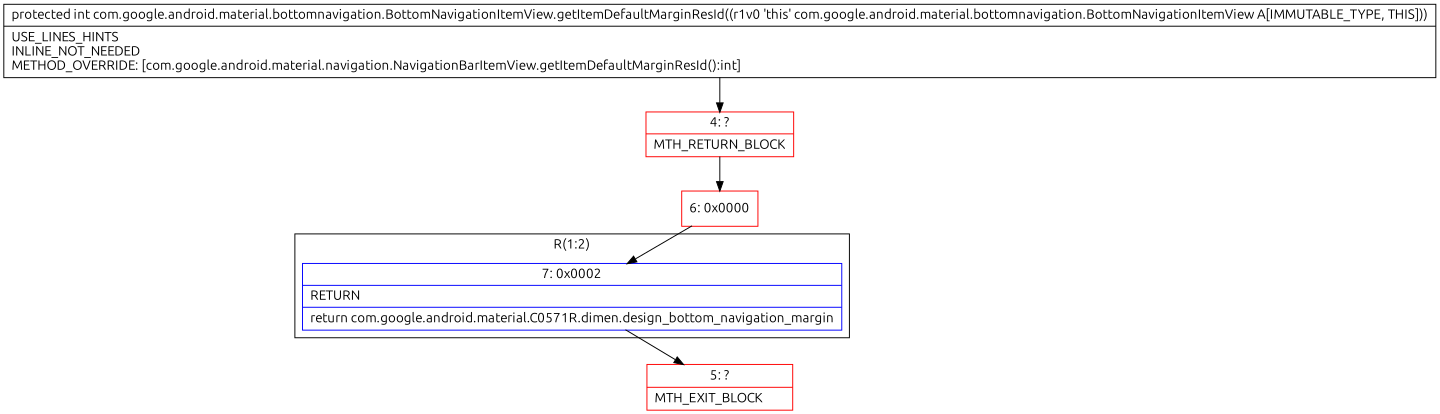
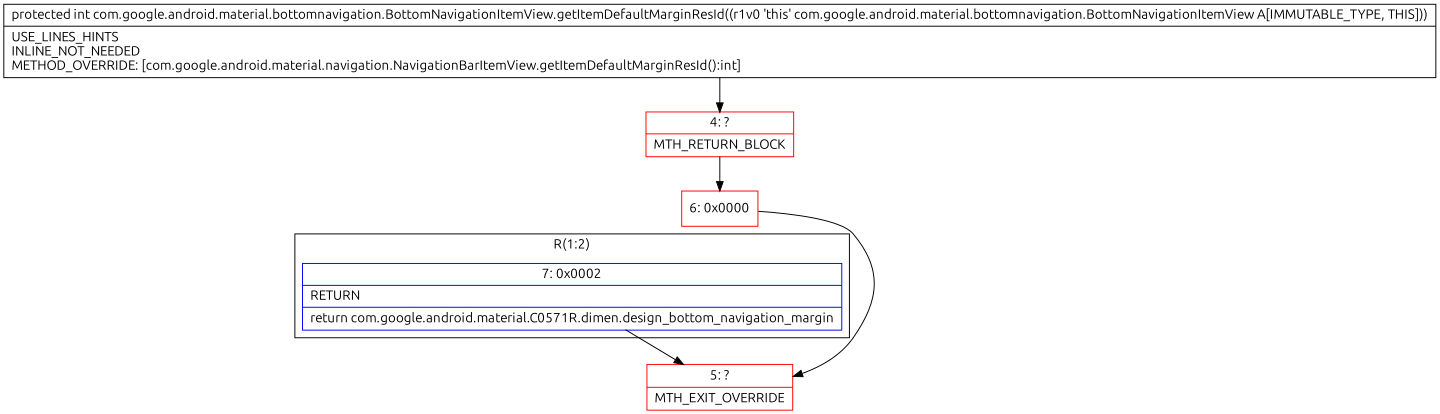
(664, 242) -> (872, 268)
(709, 398) -> (720, 398)
